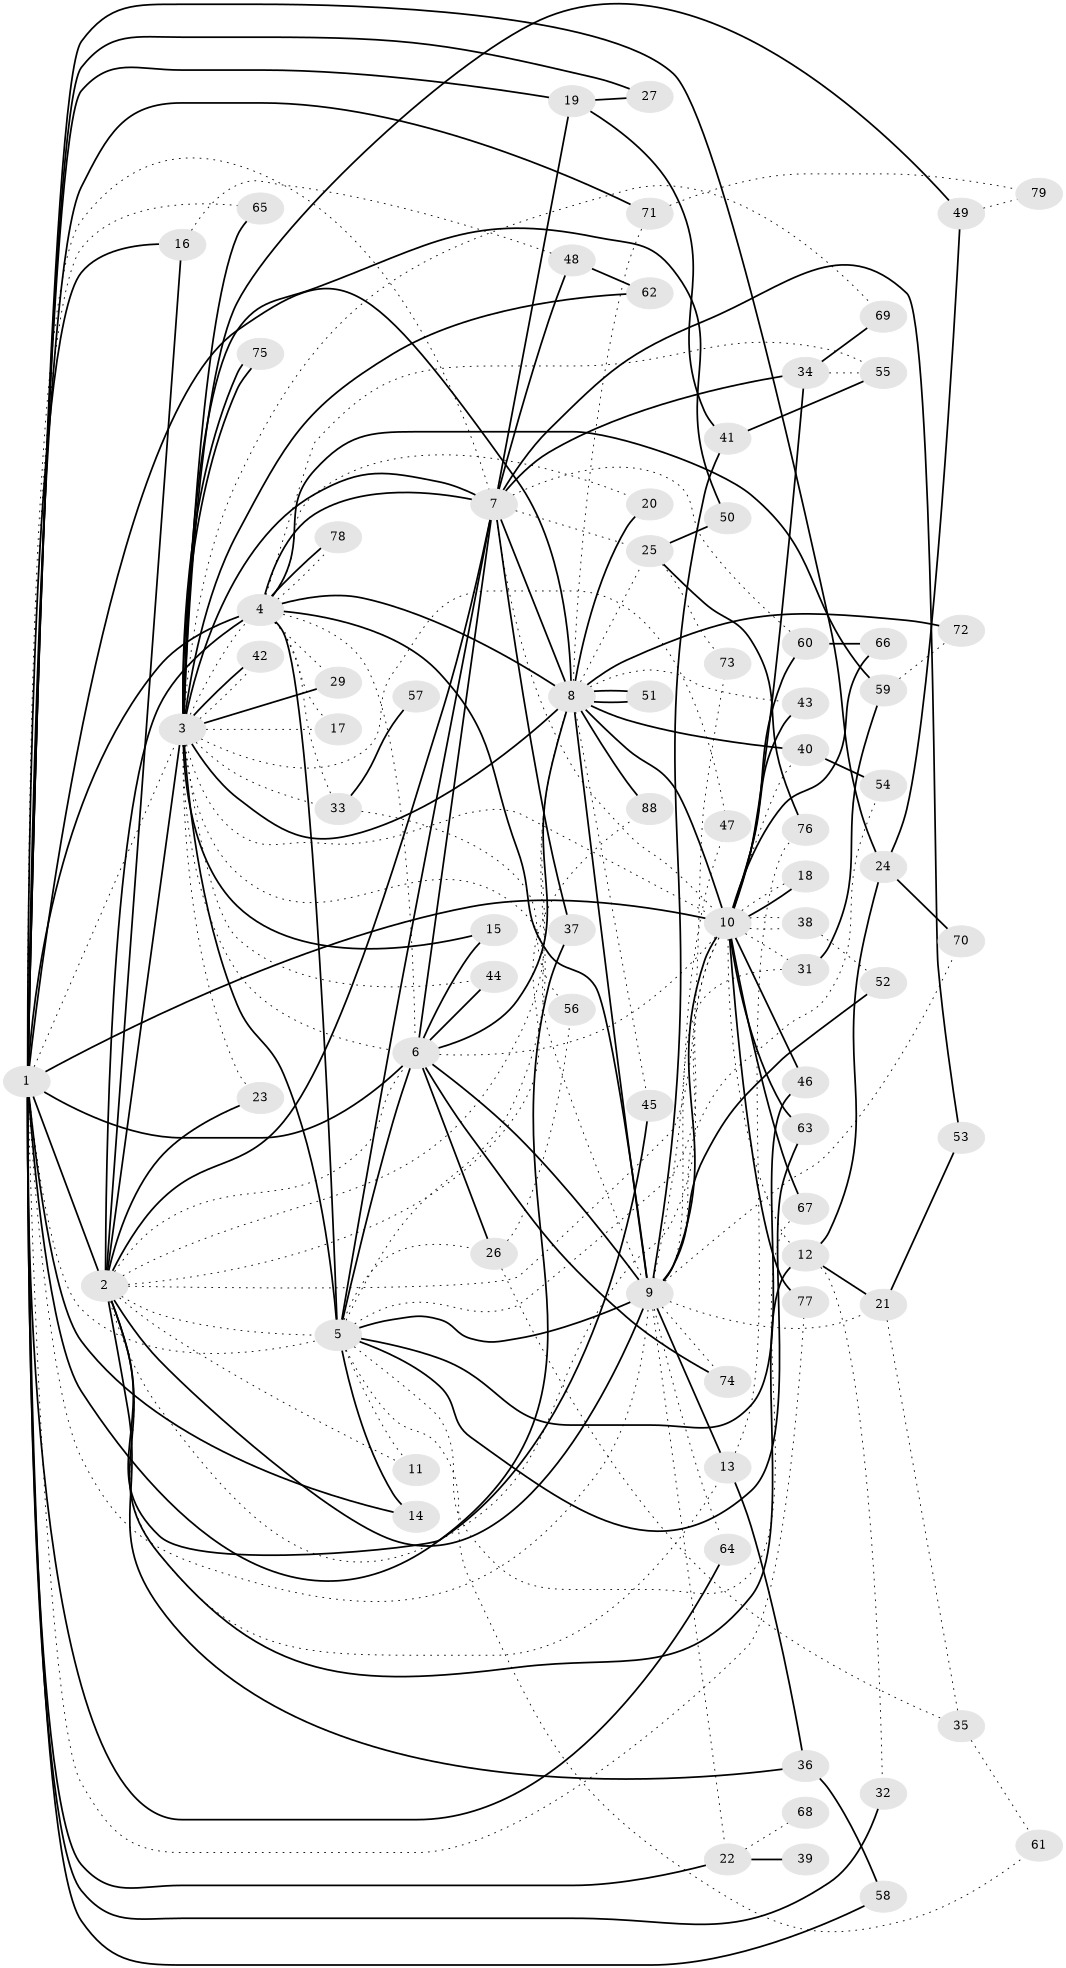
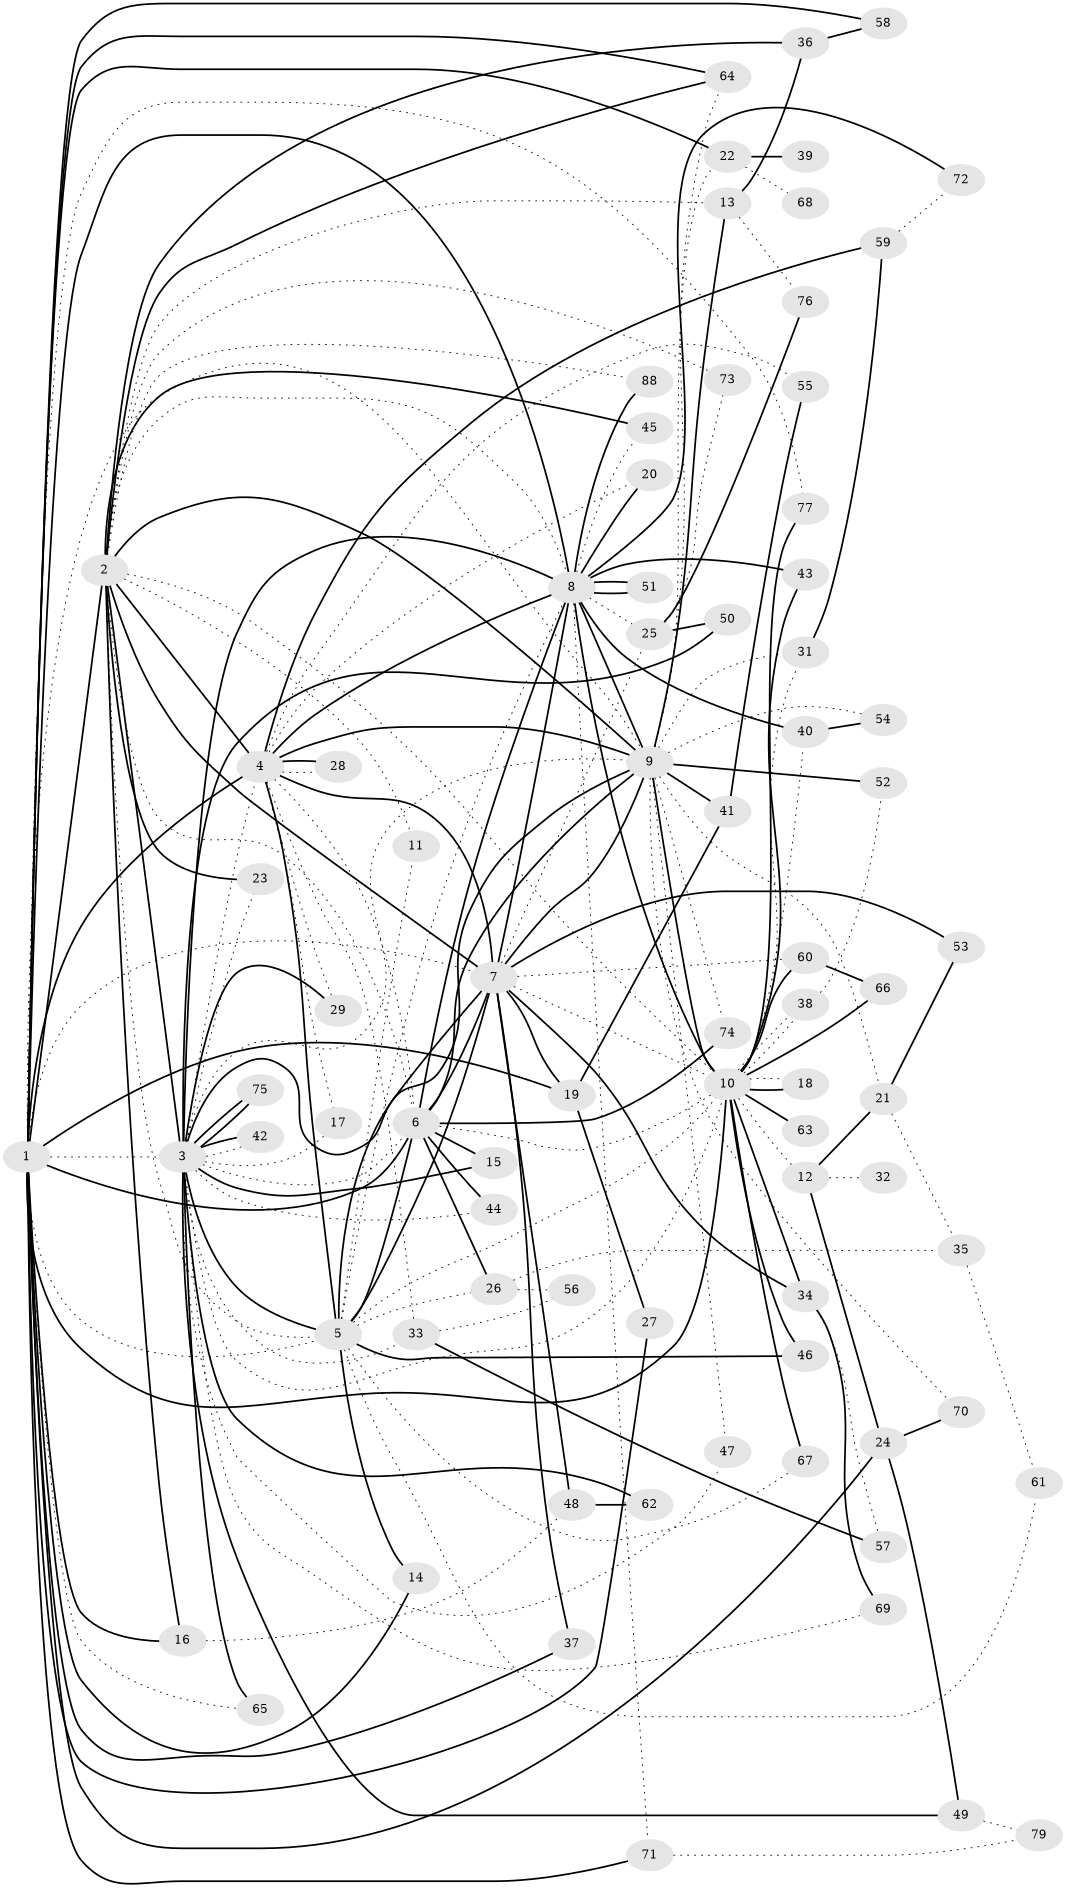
(845, 373) -> (851, 1420)
(338, 537) -> (338, 767)
(690, 680) -> (671, 559)
none -> (583, 884)
(703, 1521) -> none
(482, 1671) -> (298, 216)
(103, 1910) -> none
